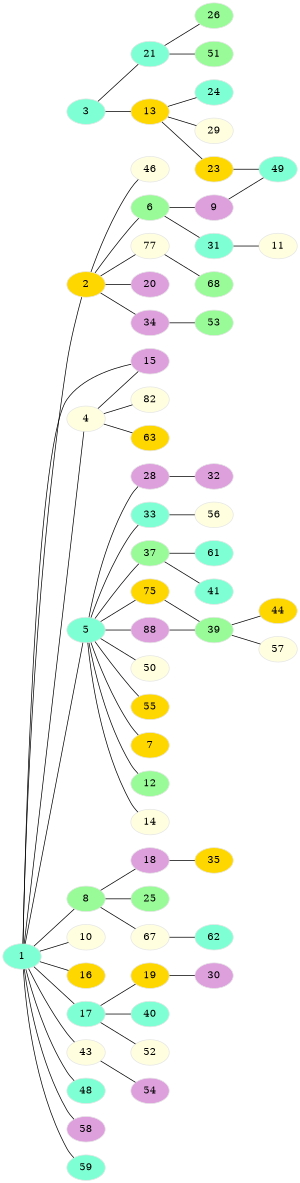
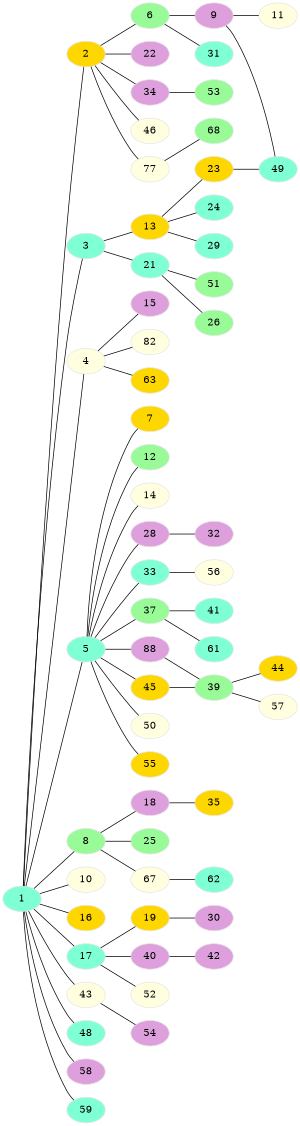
(214, 131) -> (214, 246)
(246, 246) -> (246, 16)
(150, 284) -> (150, 54)
(150, 592) -> (150, 688)
(35, 633) -> (55, 446)
none -> (214, 956)
(150, 1014) -> (150, 956)
